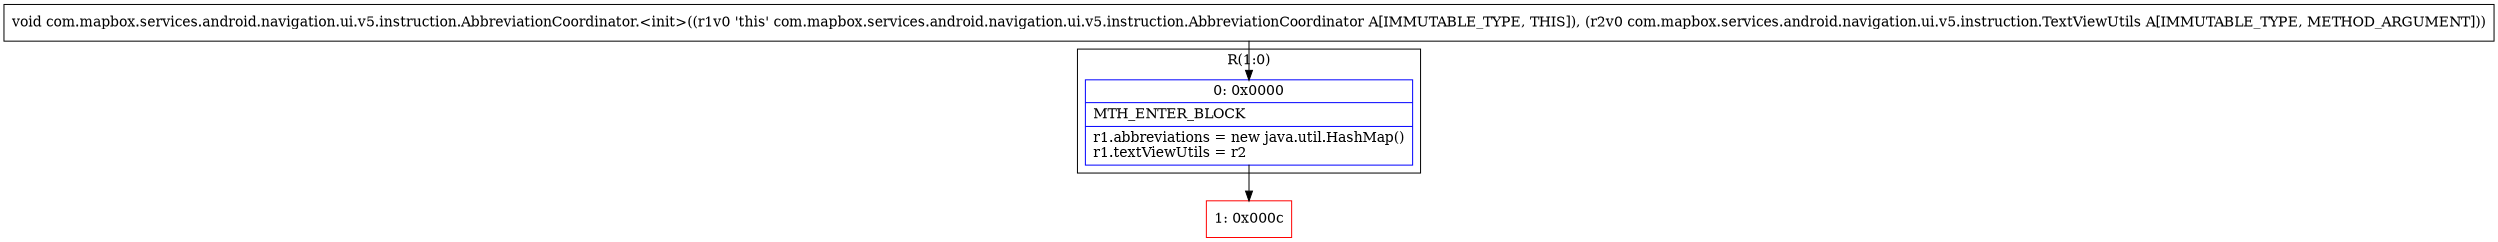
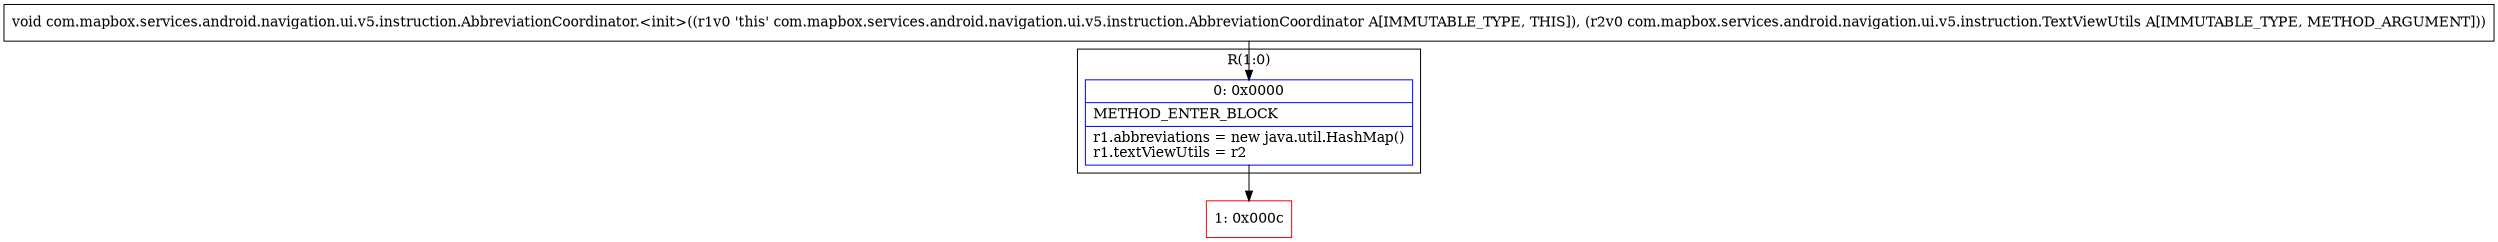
(1170, 114) -> (1186, 114)
